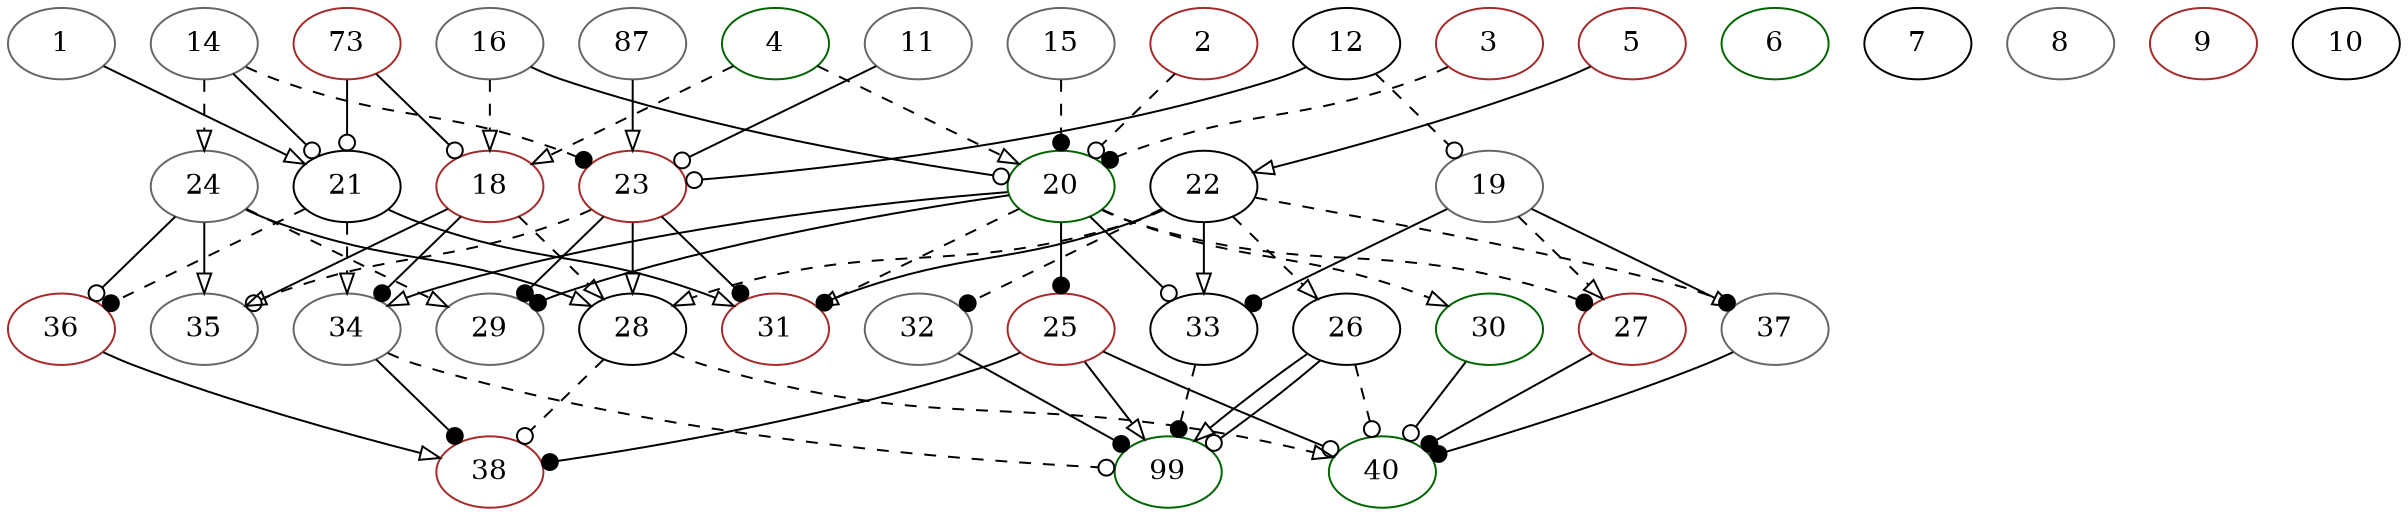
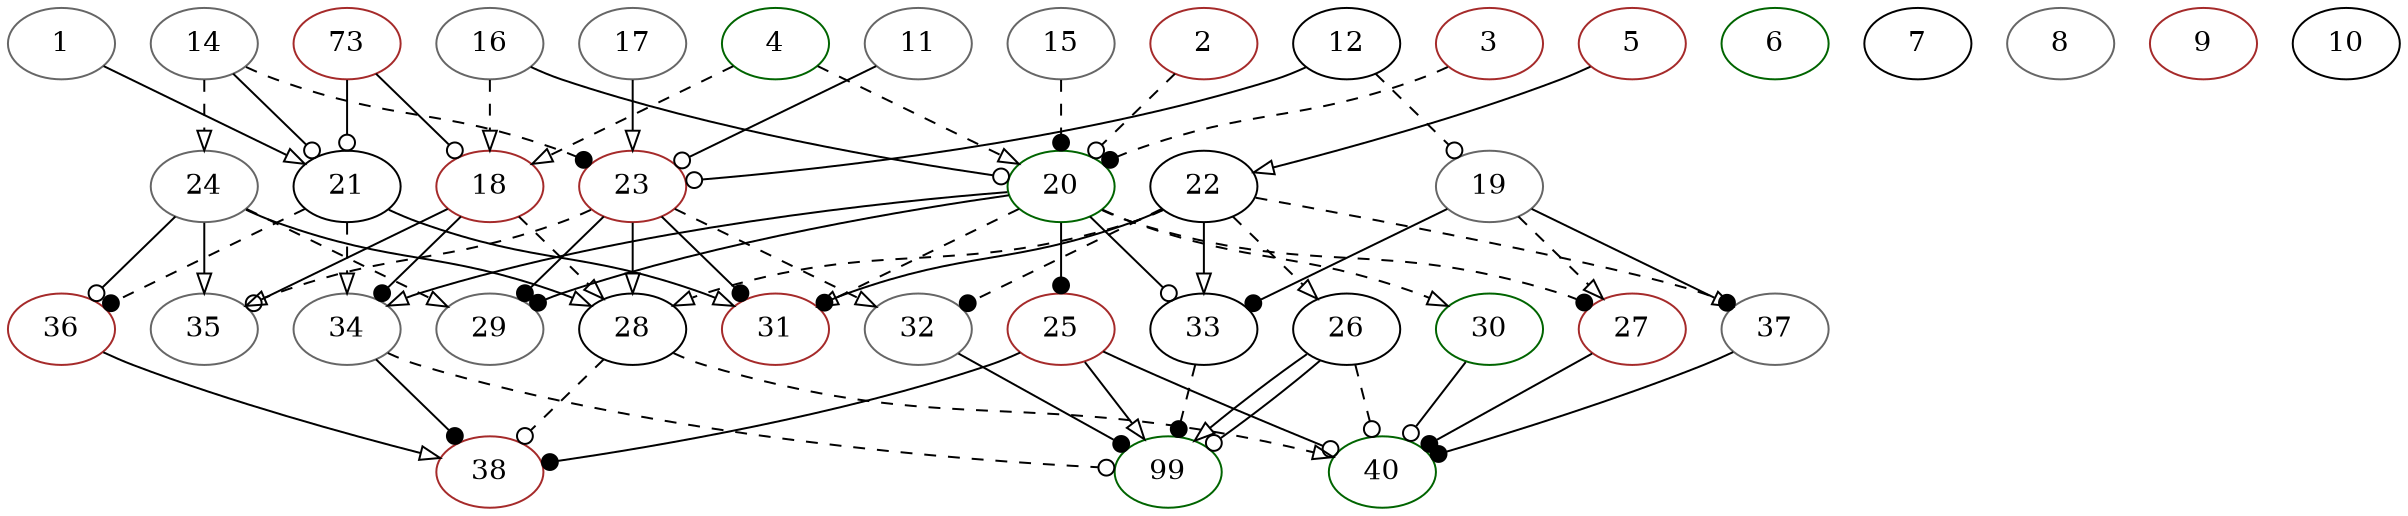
(633, 44) -> (633, 44)
none -> (766, 253)
